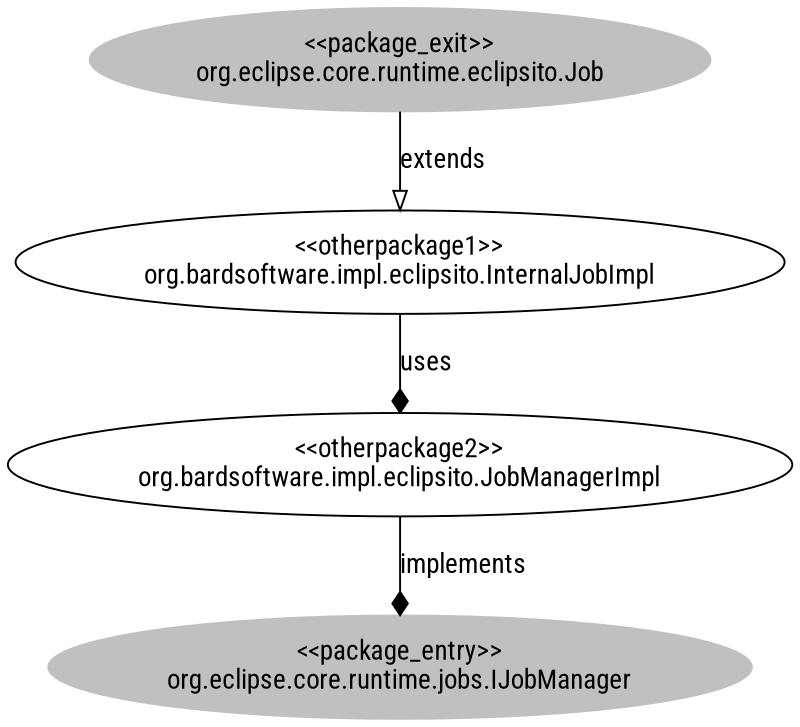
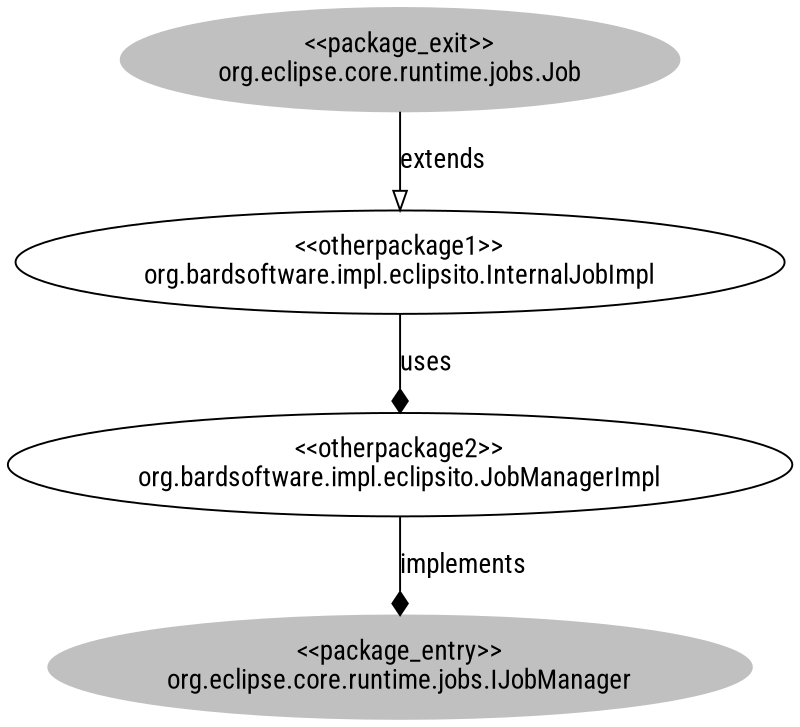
(400, 60) -> (400, 60)
